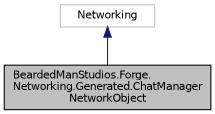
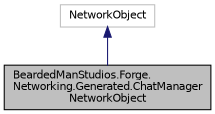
(108, 16) -> (108, 16)
